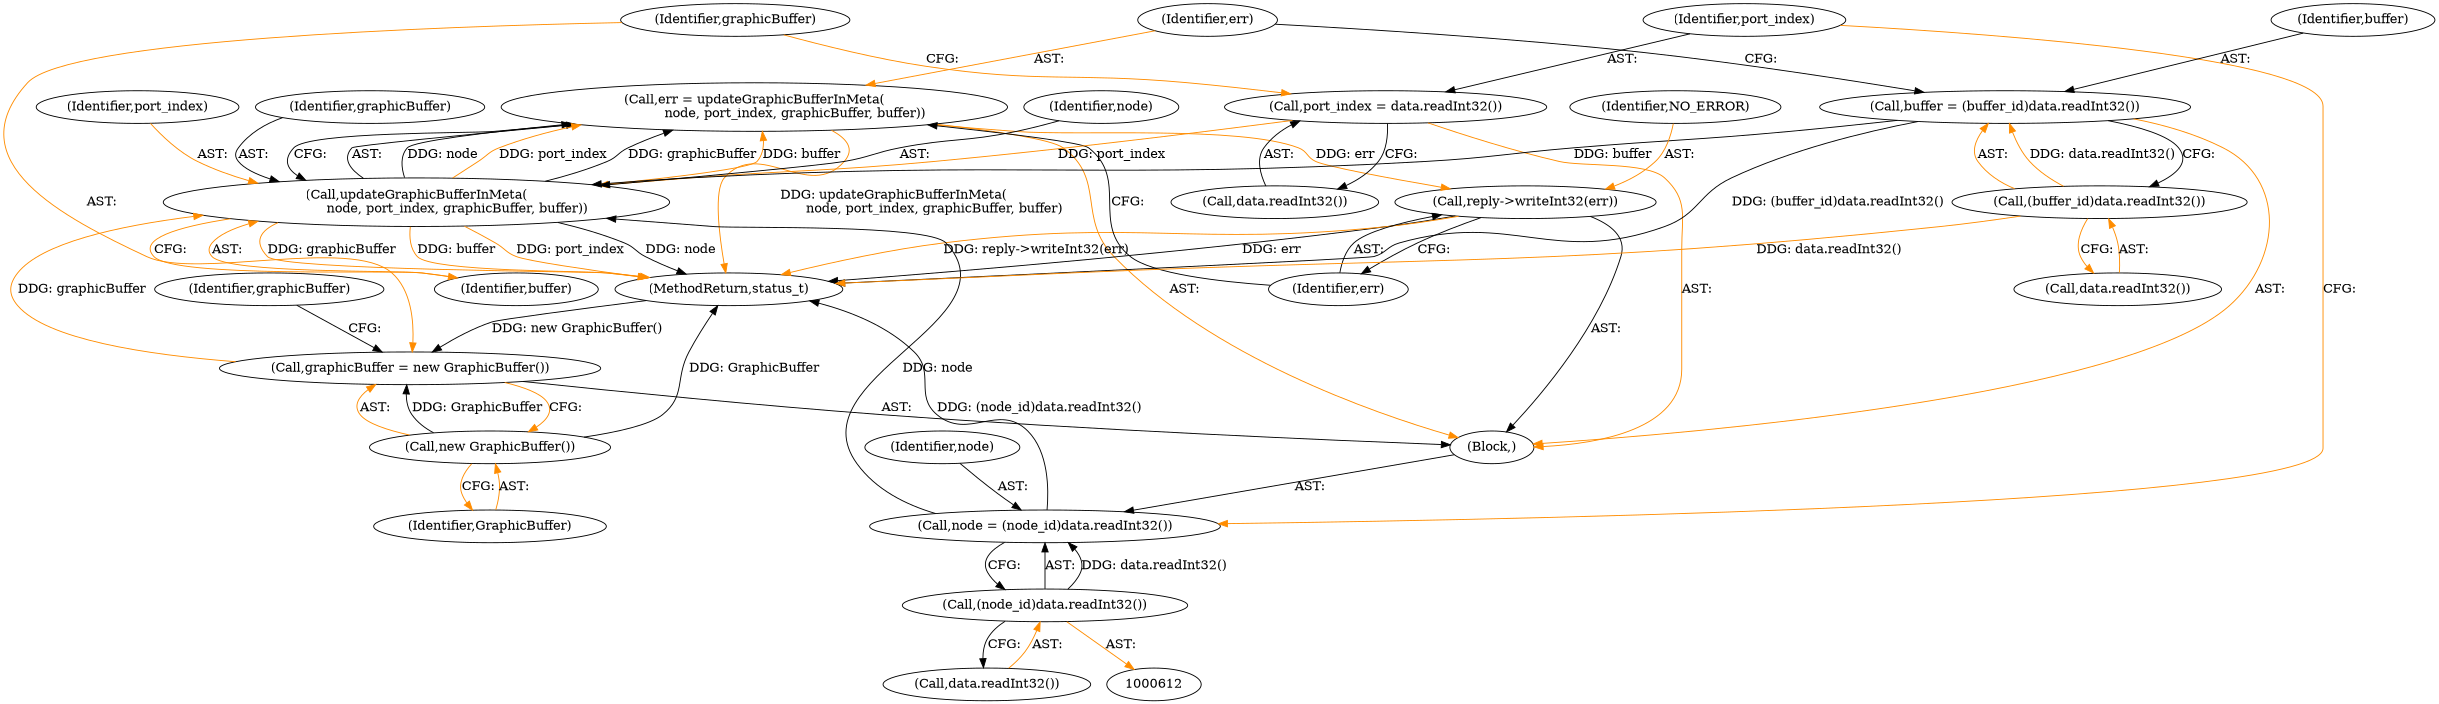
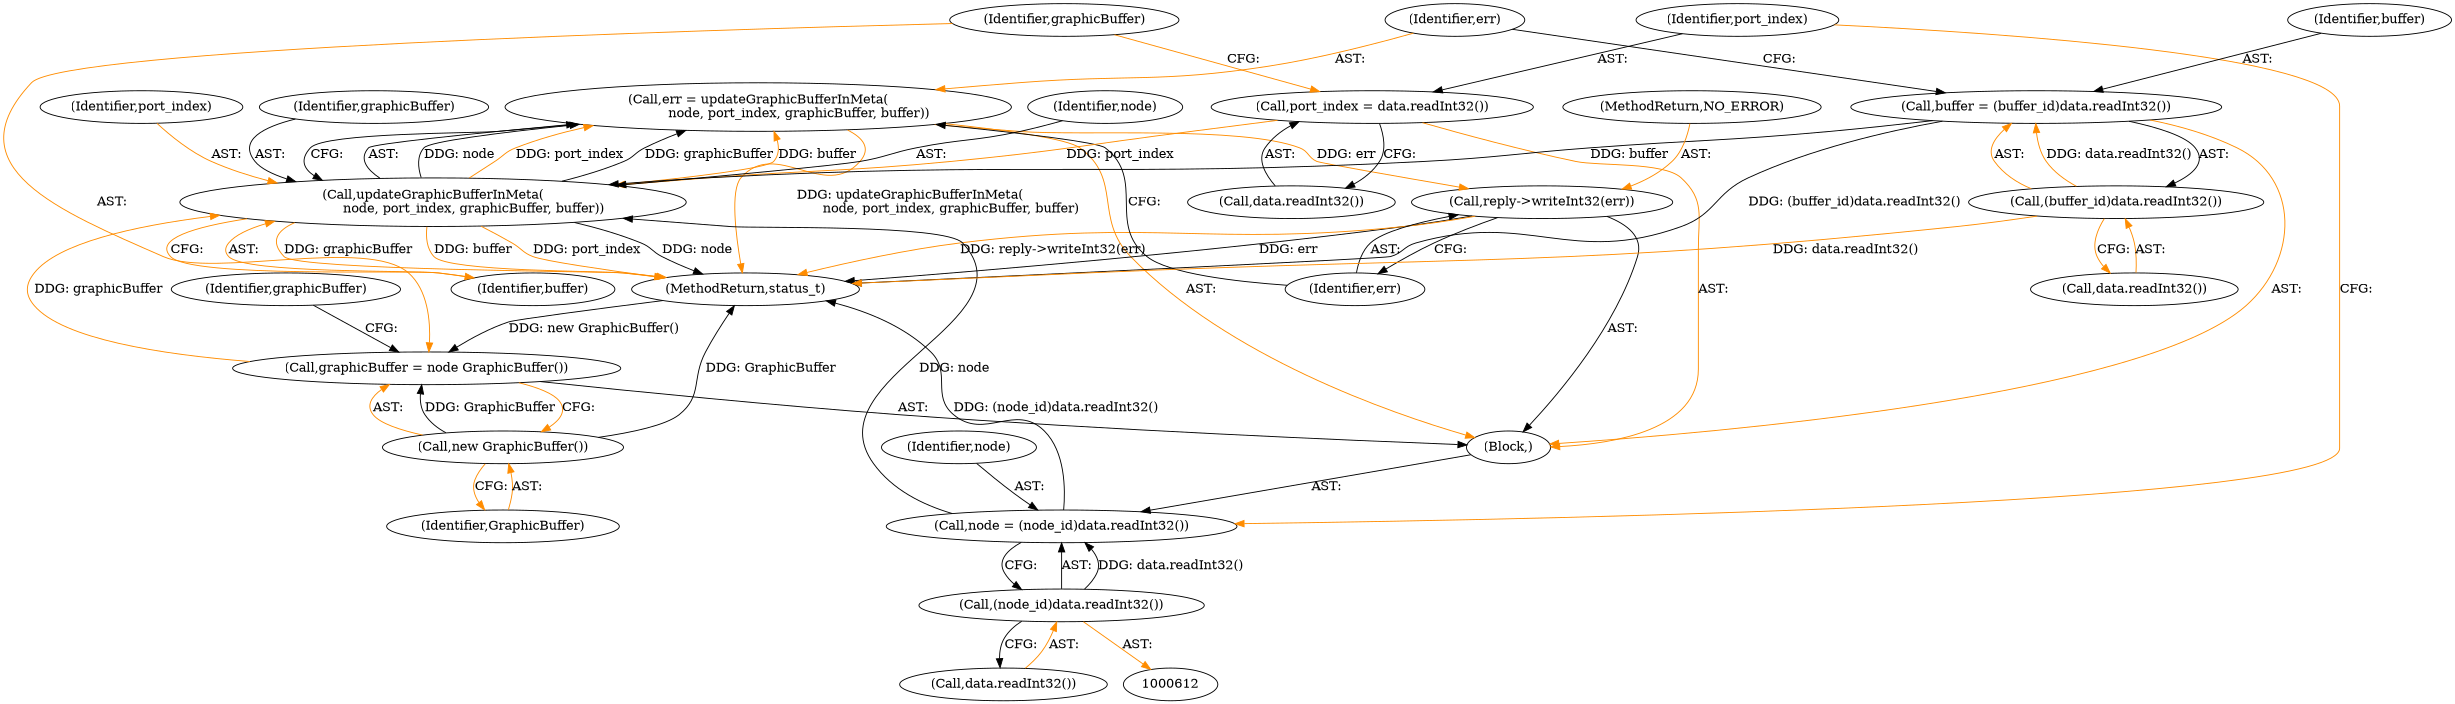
(1675, 107) -> (1692, 107)
(2201, 155) -> (2216, 155)
(410, 368) -> (427, 368)
